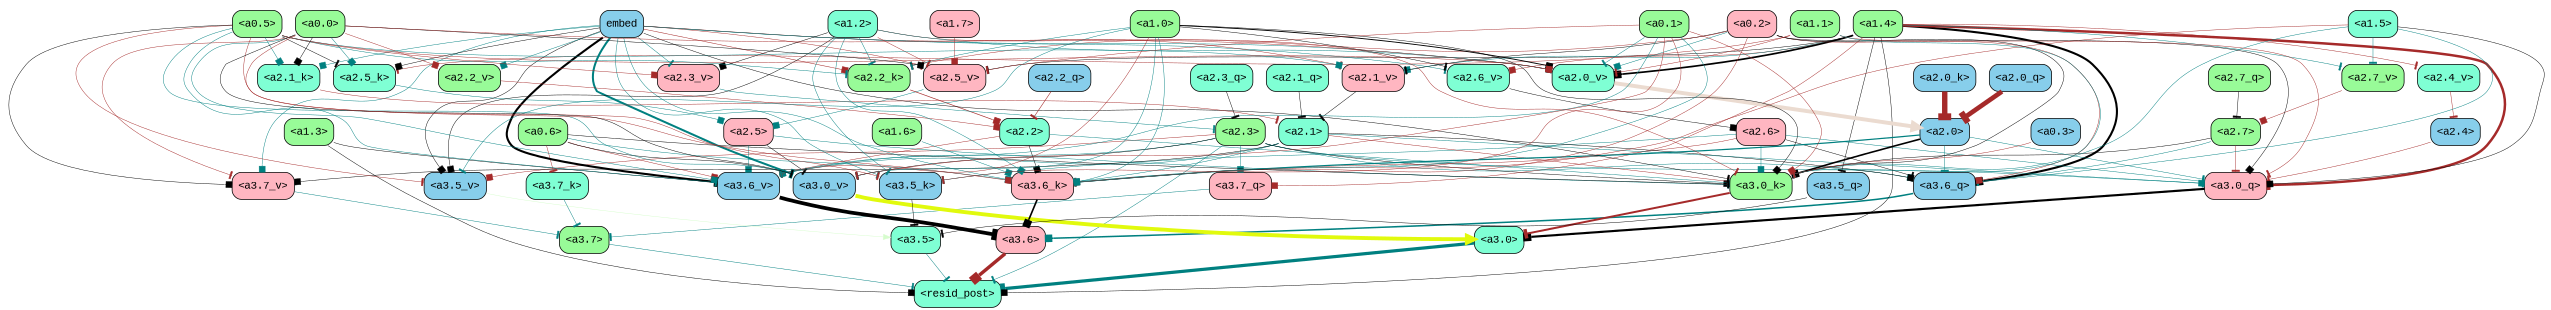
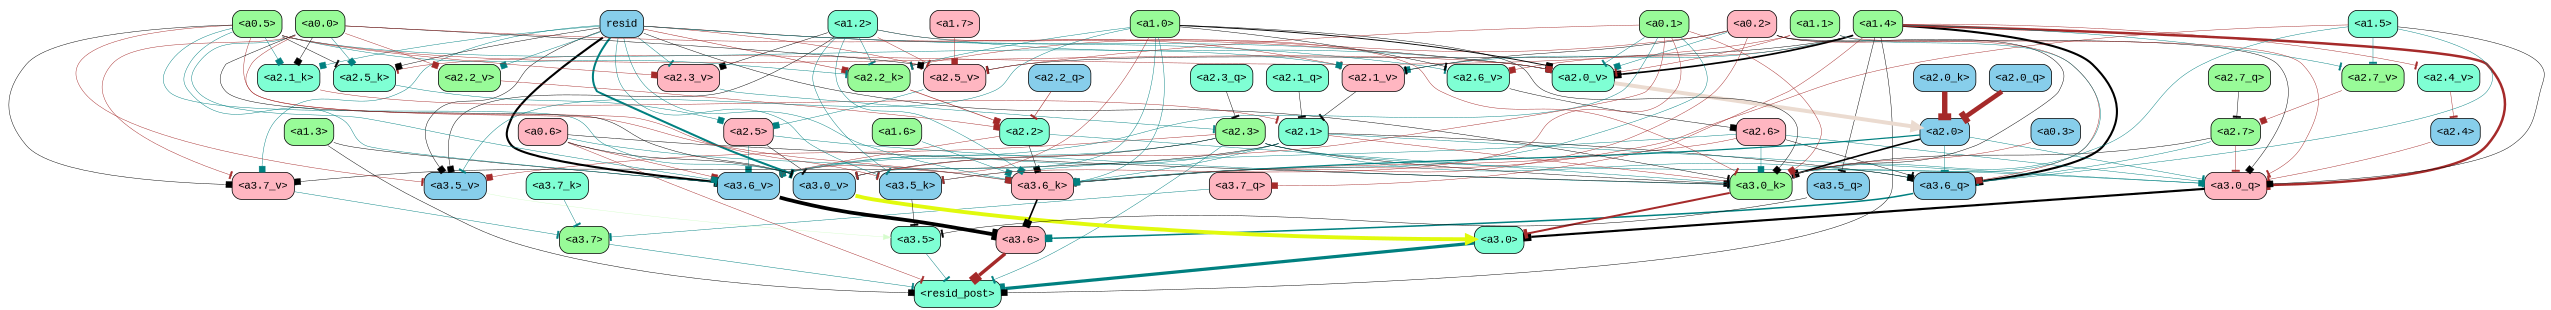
(622, 24) -> (622, 24)
(543, 132) -> (543, 132)
(1240, 155) -> none
(550, 157) -> (744, 212)
